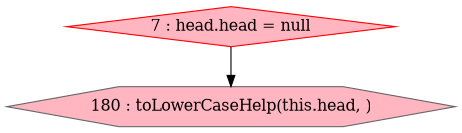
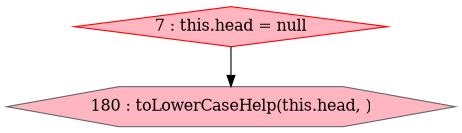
(231, 27) -> (231, 27)
